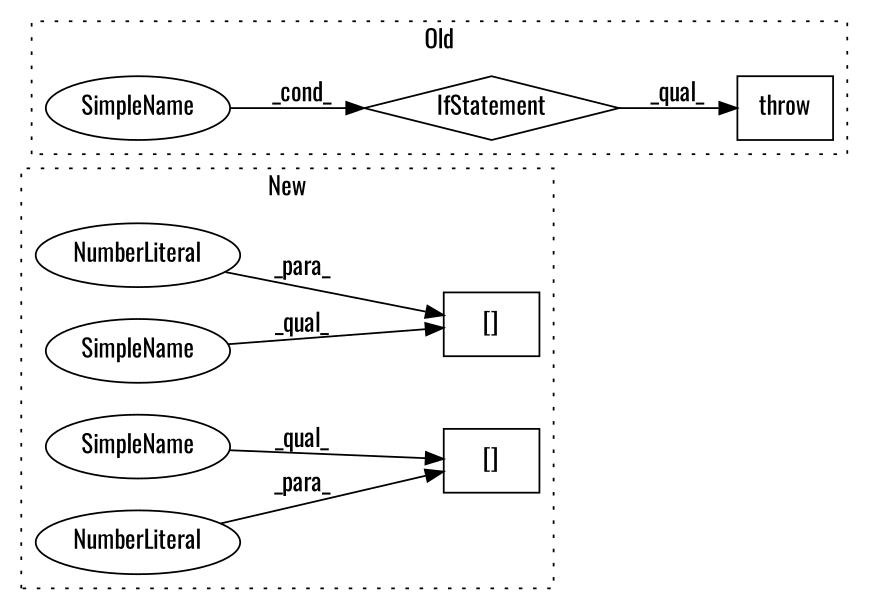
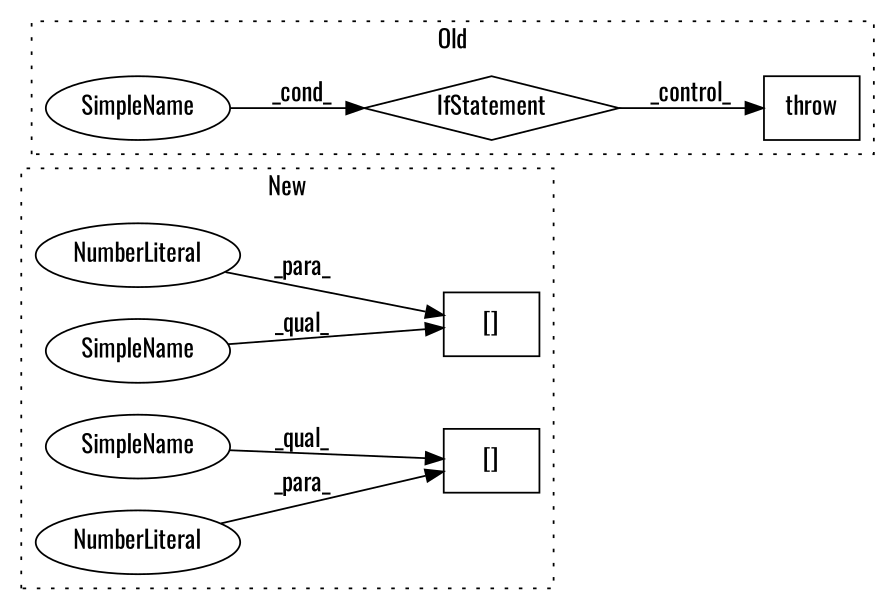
(678, 95) -> (691, 95)
